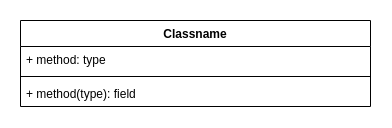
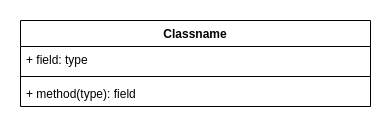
(69, 61) -> (62, 61)
